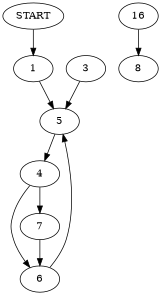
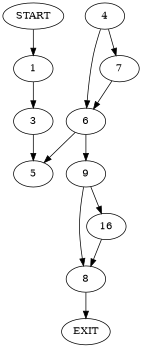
(45, 92) -> (33, 91)
(51, 144) -> none
none -> (86, 174)
none -> (86, 332)
